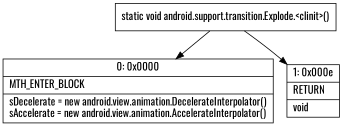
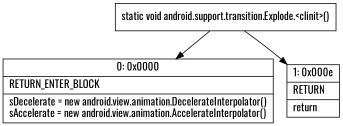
(47, 85) -> (54, 85)
(301, 108) -> (305, 108)
